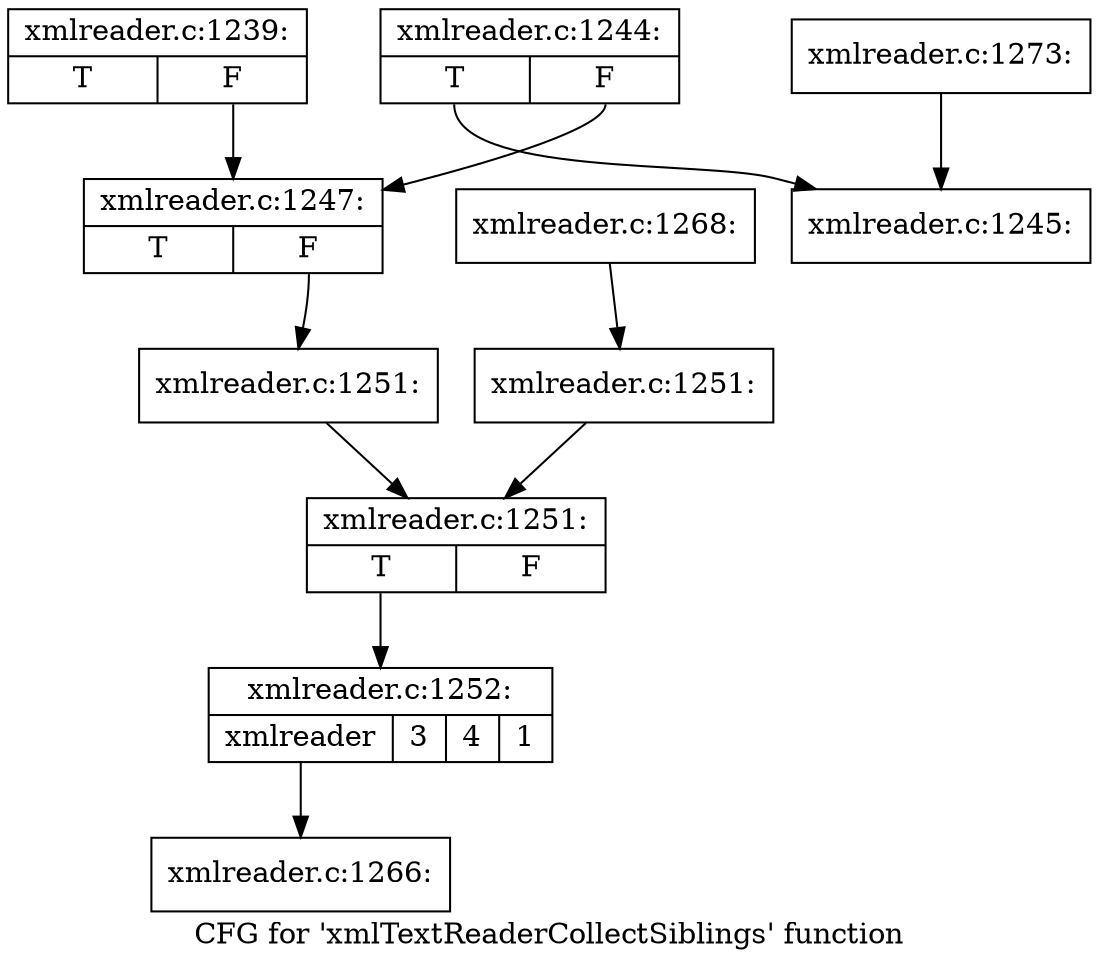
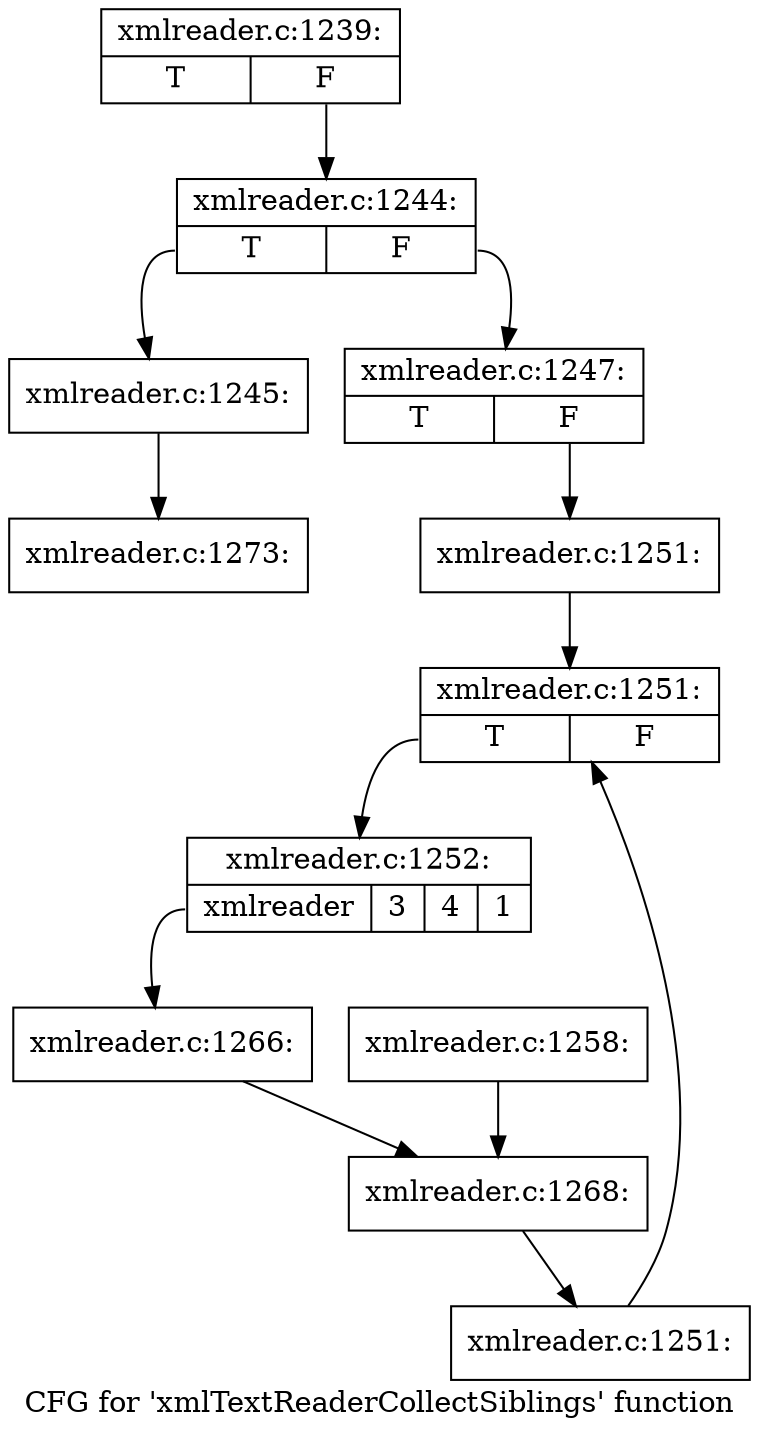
(233, 131) -> (326, 131)
(941, 131) -> (159, 465)
none -> (498, 1044)
none -> (321, 1115)
